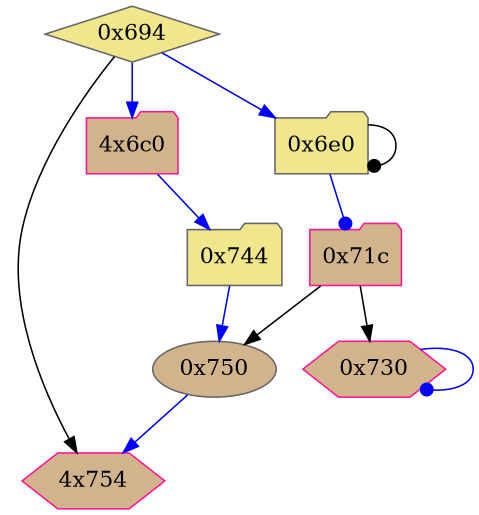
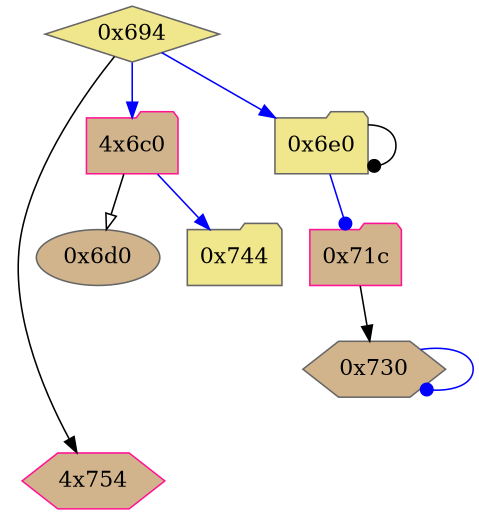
none -> (98, 258)
(214, 369) -> none
(374, 369) -> (374, 369)
